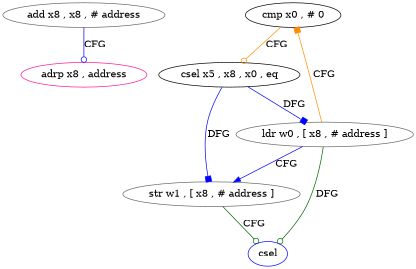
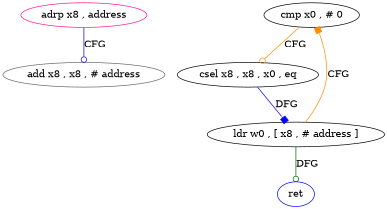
(84, 42) -> (84, 42)
(229, 75) -> (248, 75)
(325, 134) -> (296, 134)
(212, 194) -> none
(268, 254) -> (296, 194)
